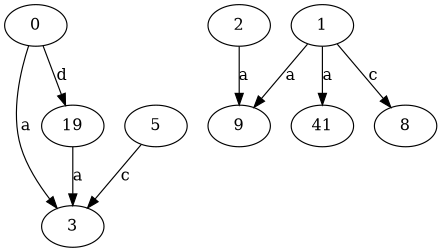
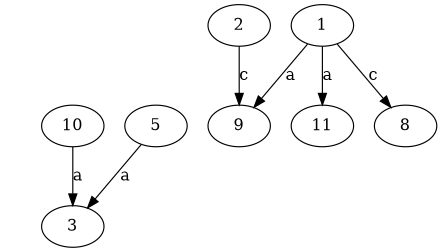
(36, 25) -> none
(244, 76) -> (244, 76)
(73, 126) -> (73, 126)
(322, 126) -> (322, 126)
(125, 176) -> (125, 176)
